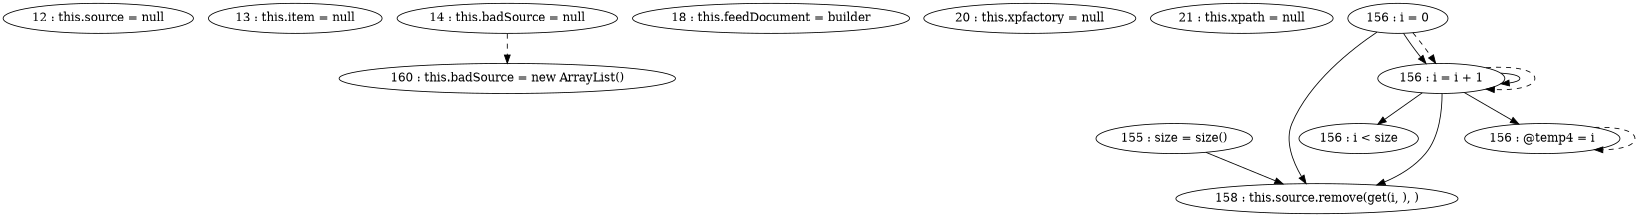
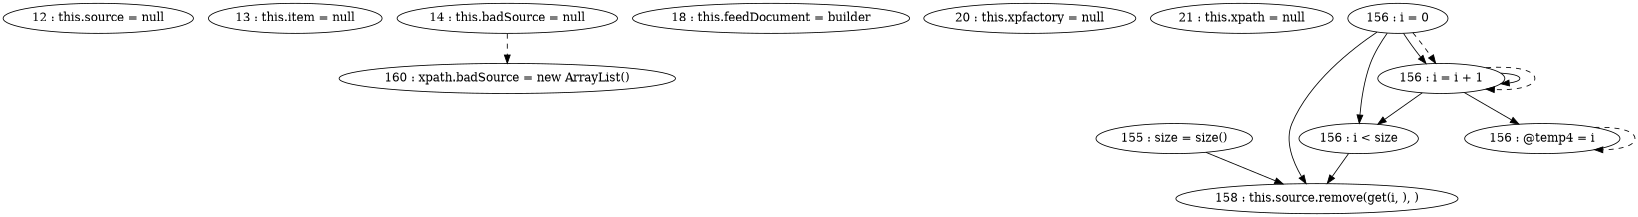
none -> (1368, 72)
(507, 78) -> (507, 78)
(1429, 148) -> (1340, 165)
